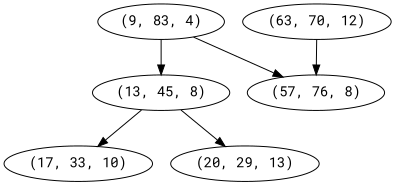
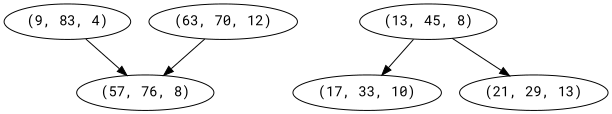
(161, 52) -> none
(245, 164) -> (534, 93)
